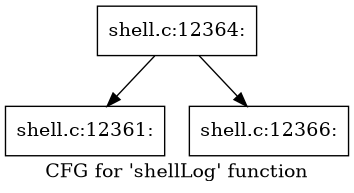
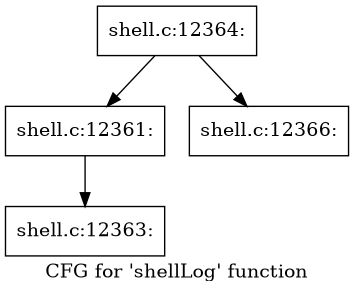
none -> (85, 231)
